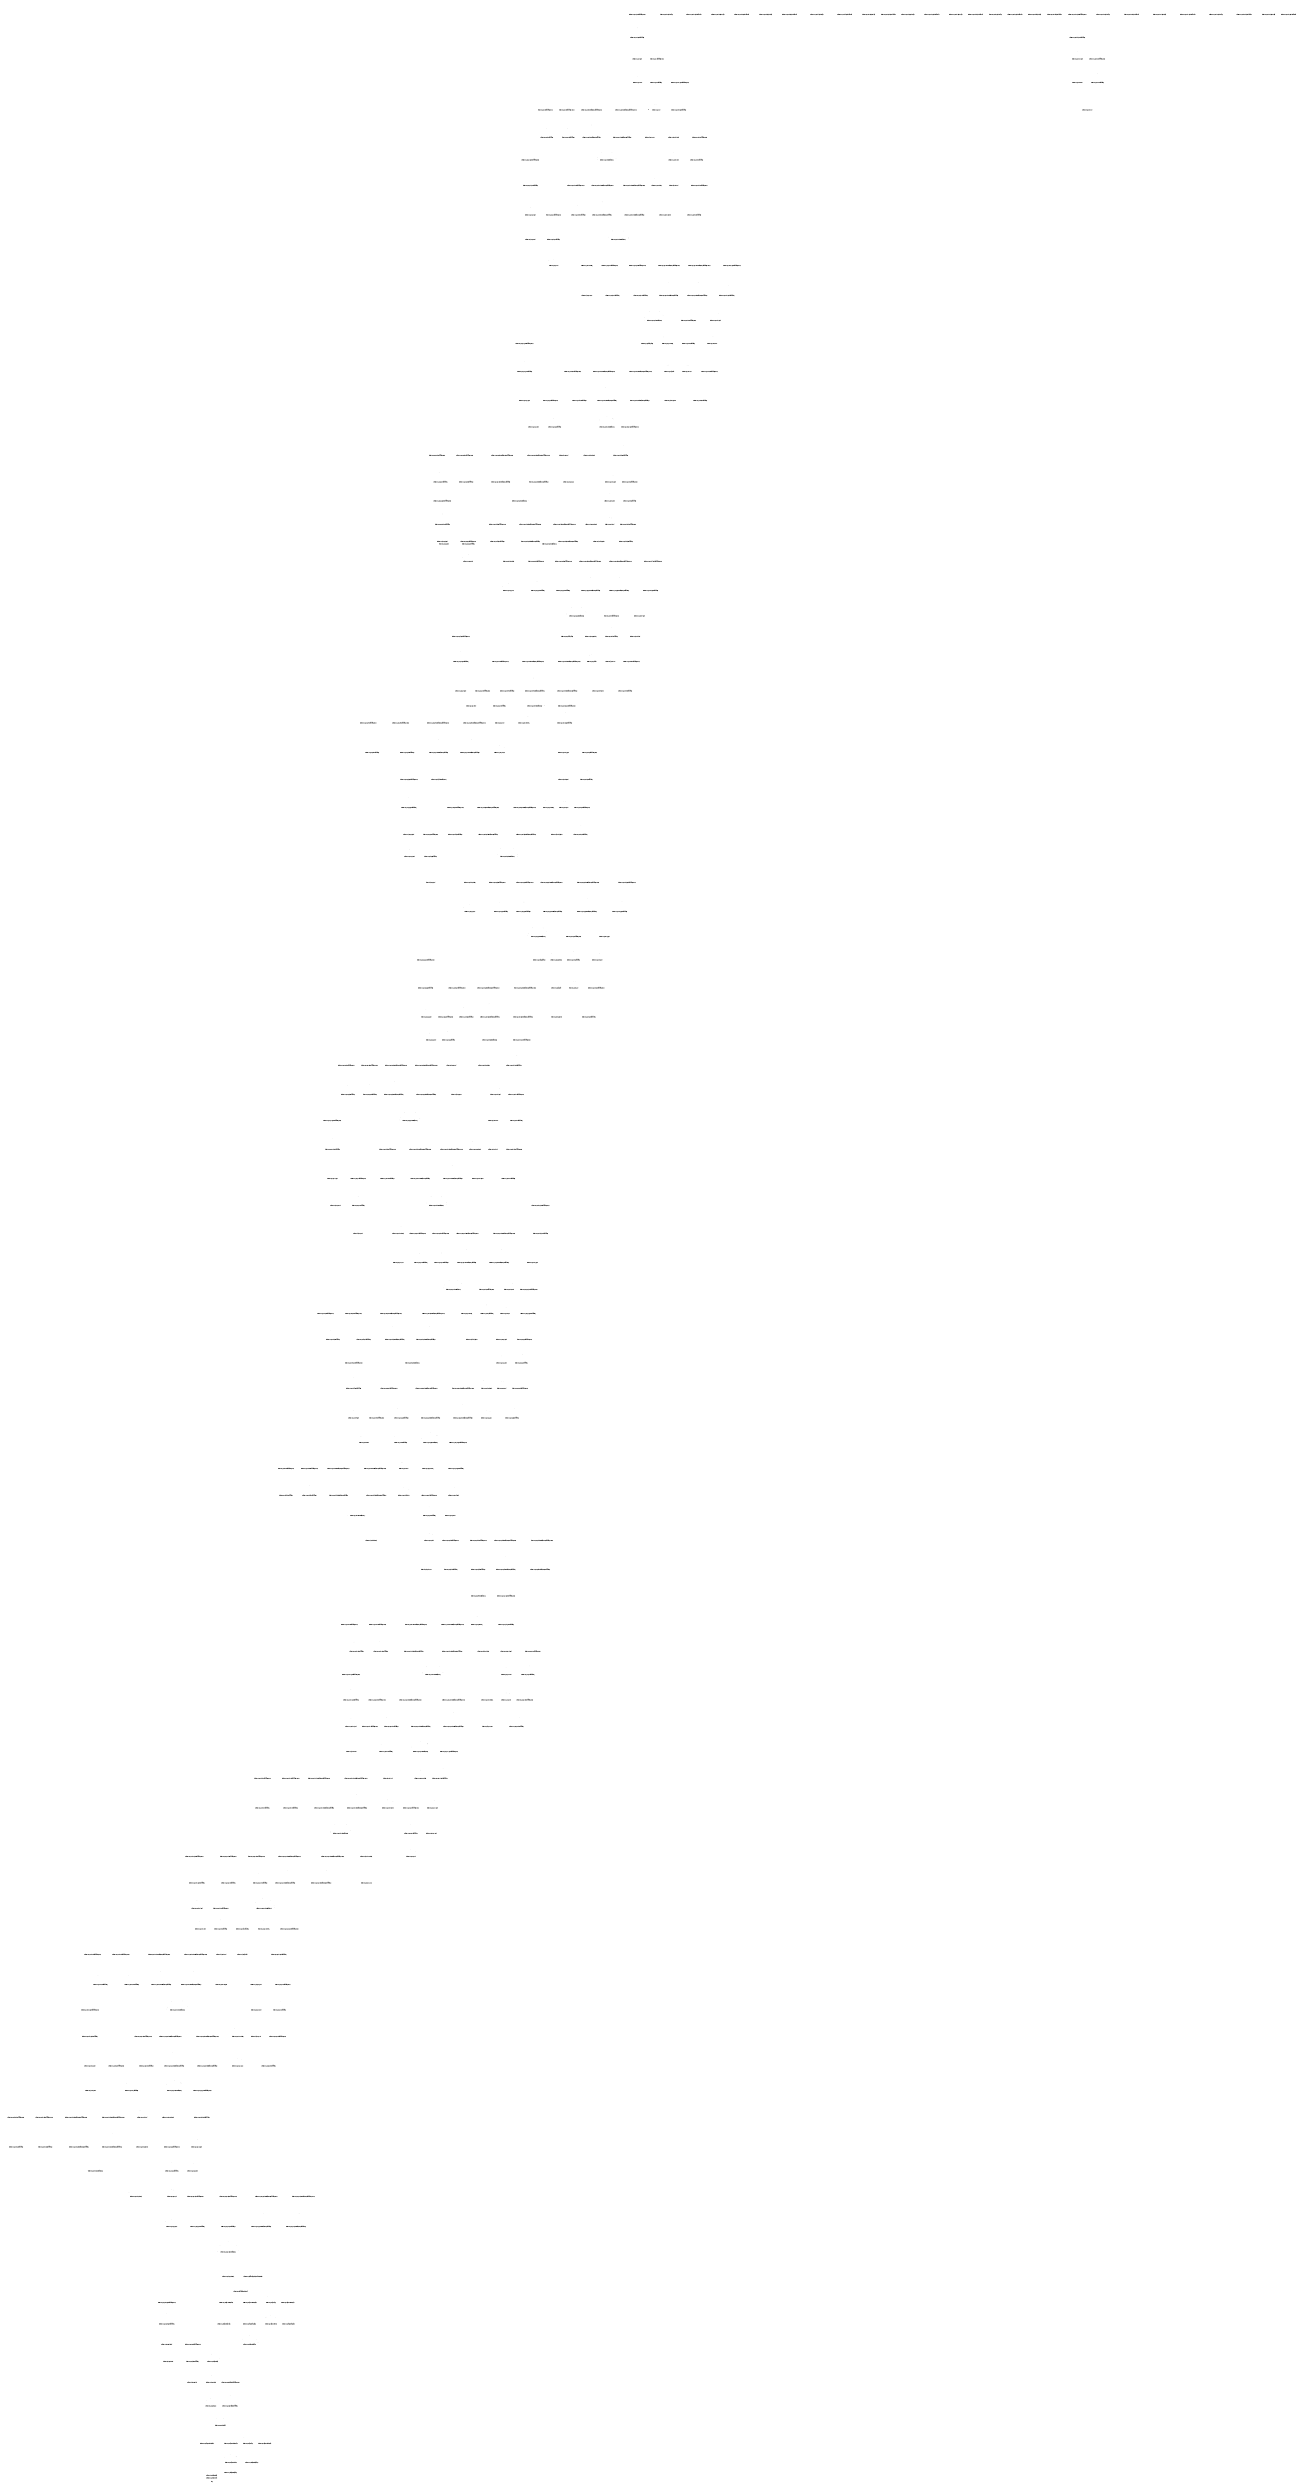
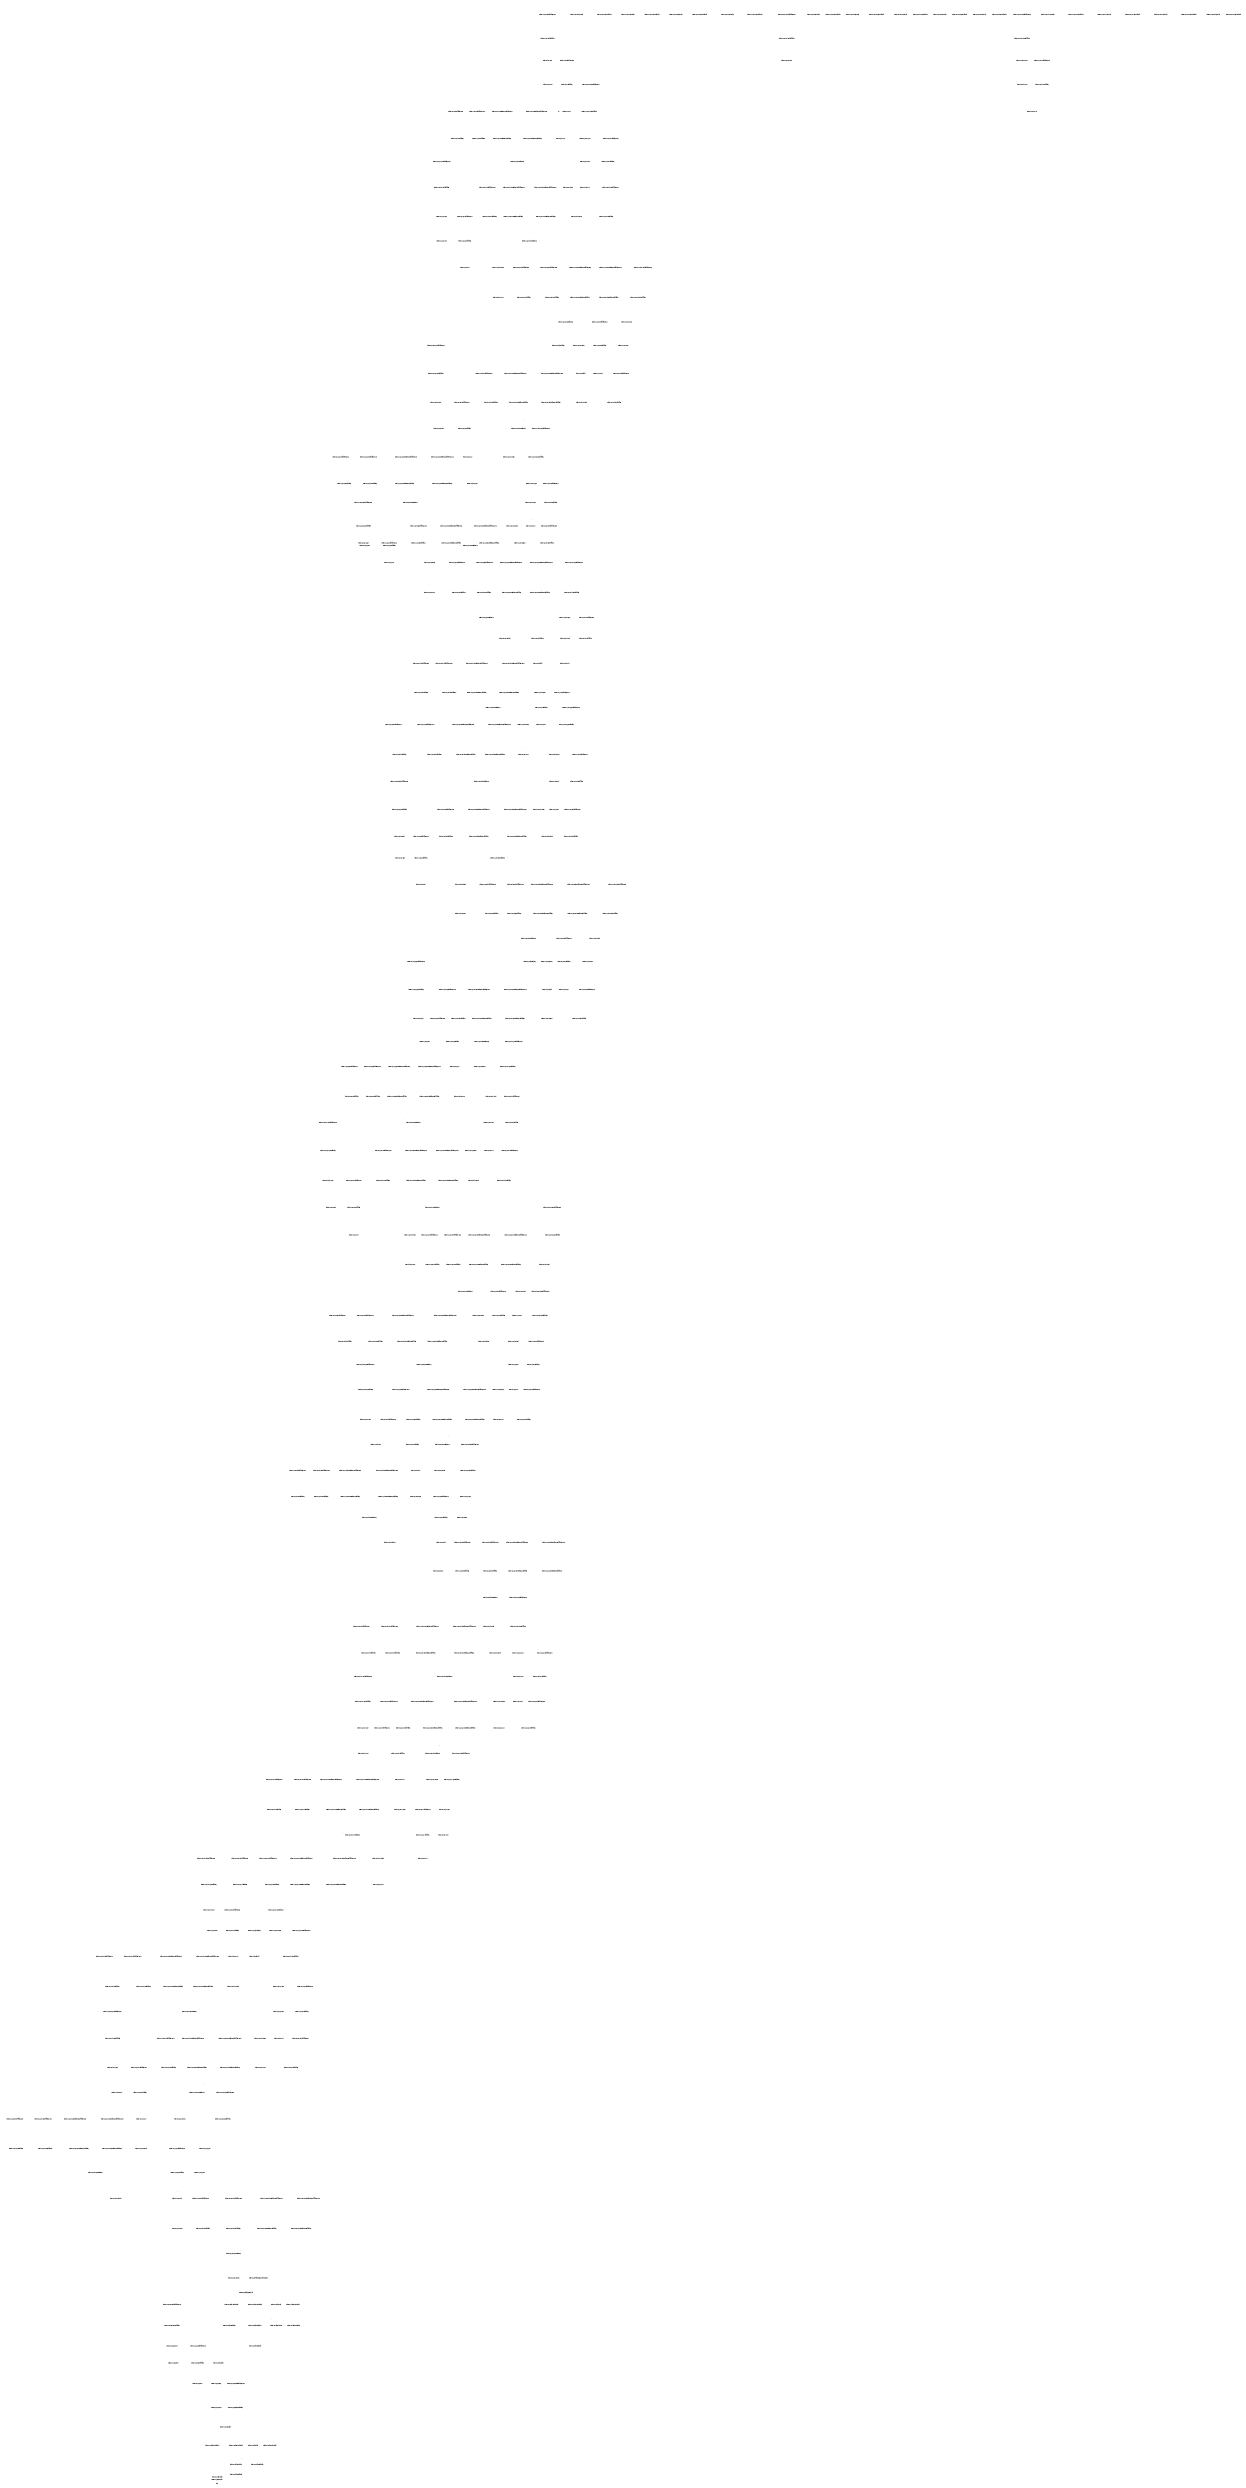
(471, 706) -> none
